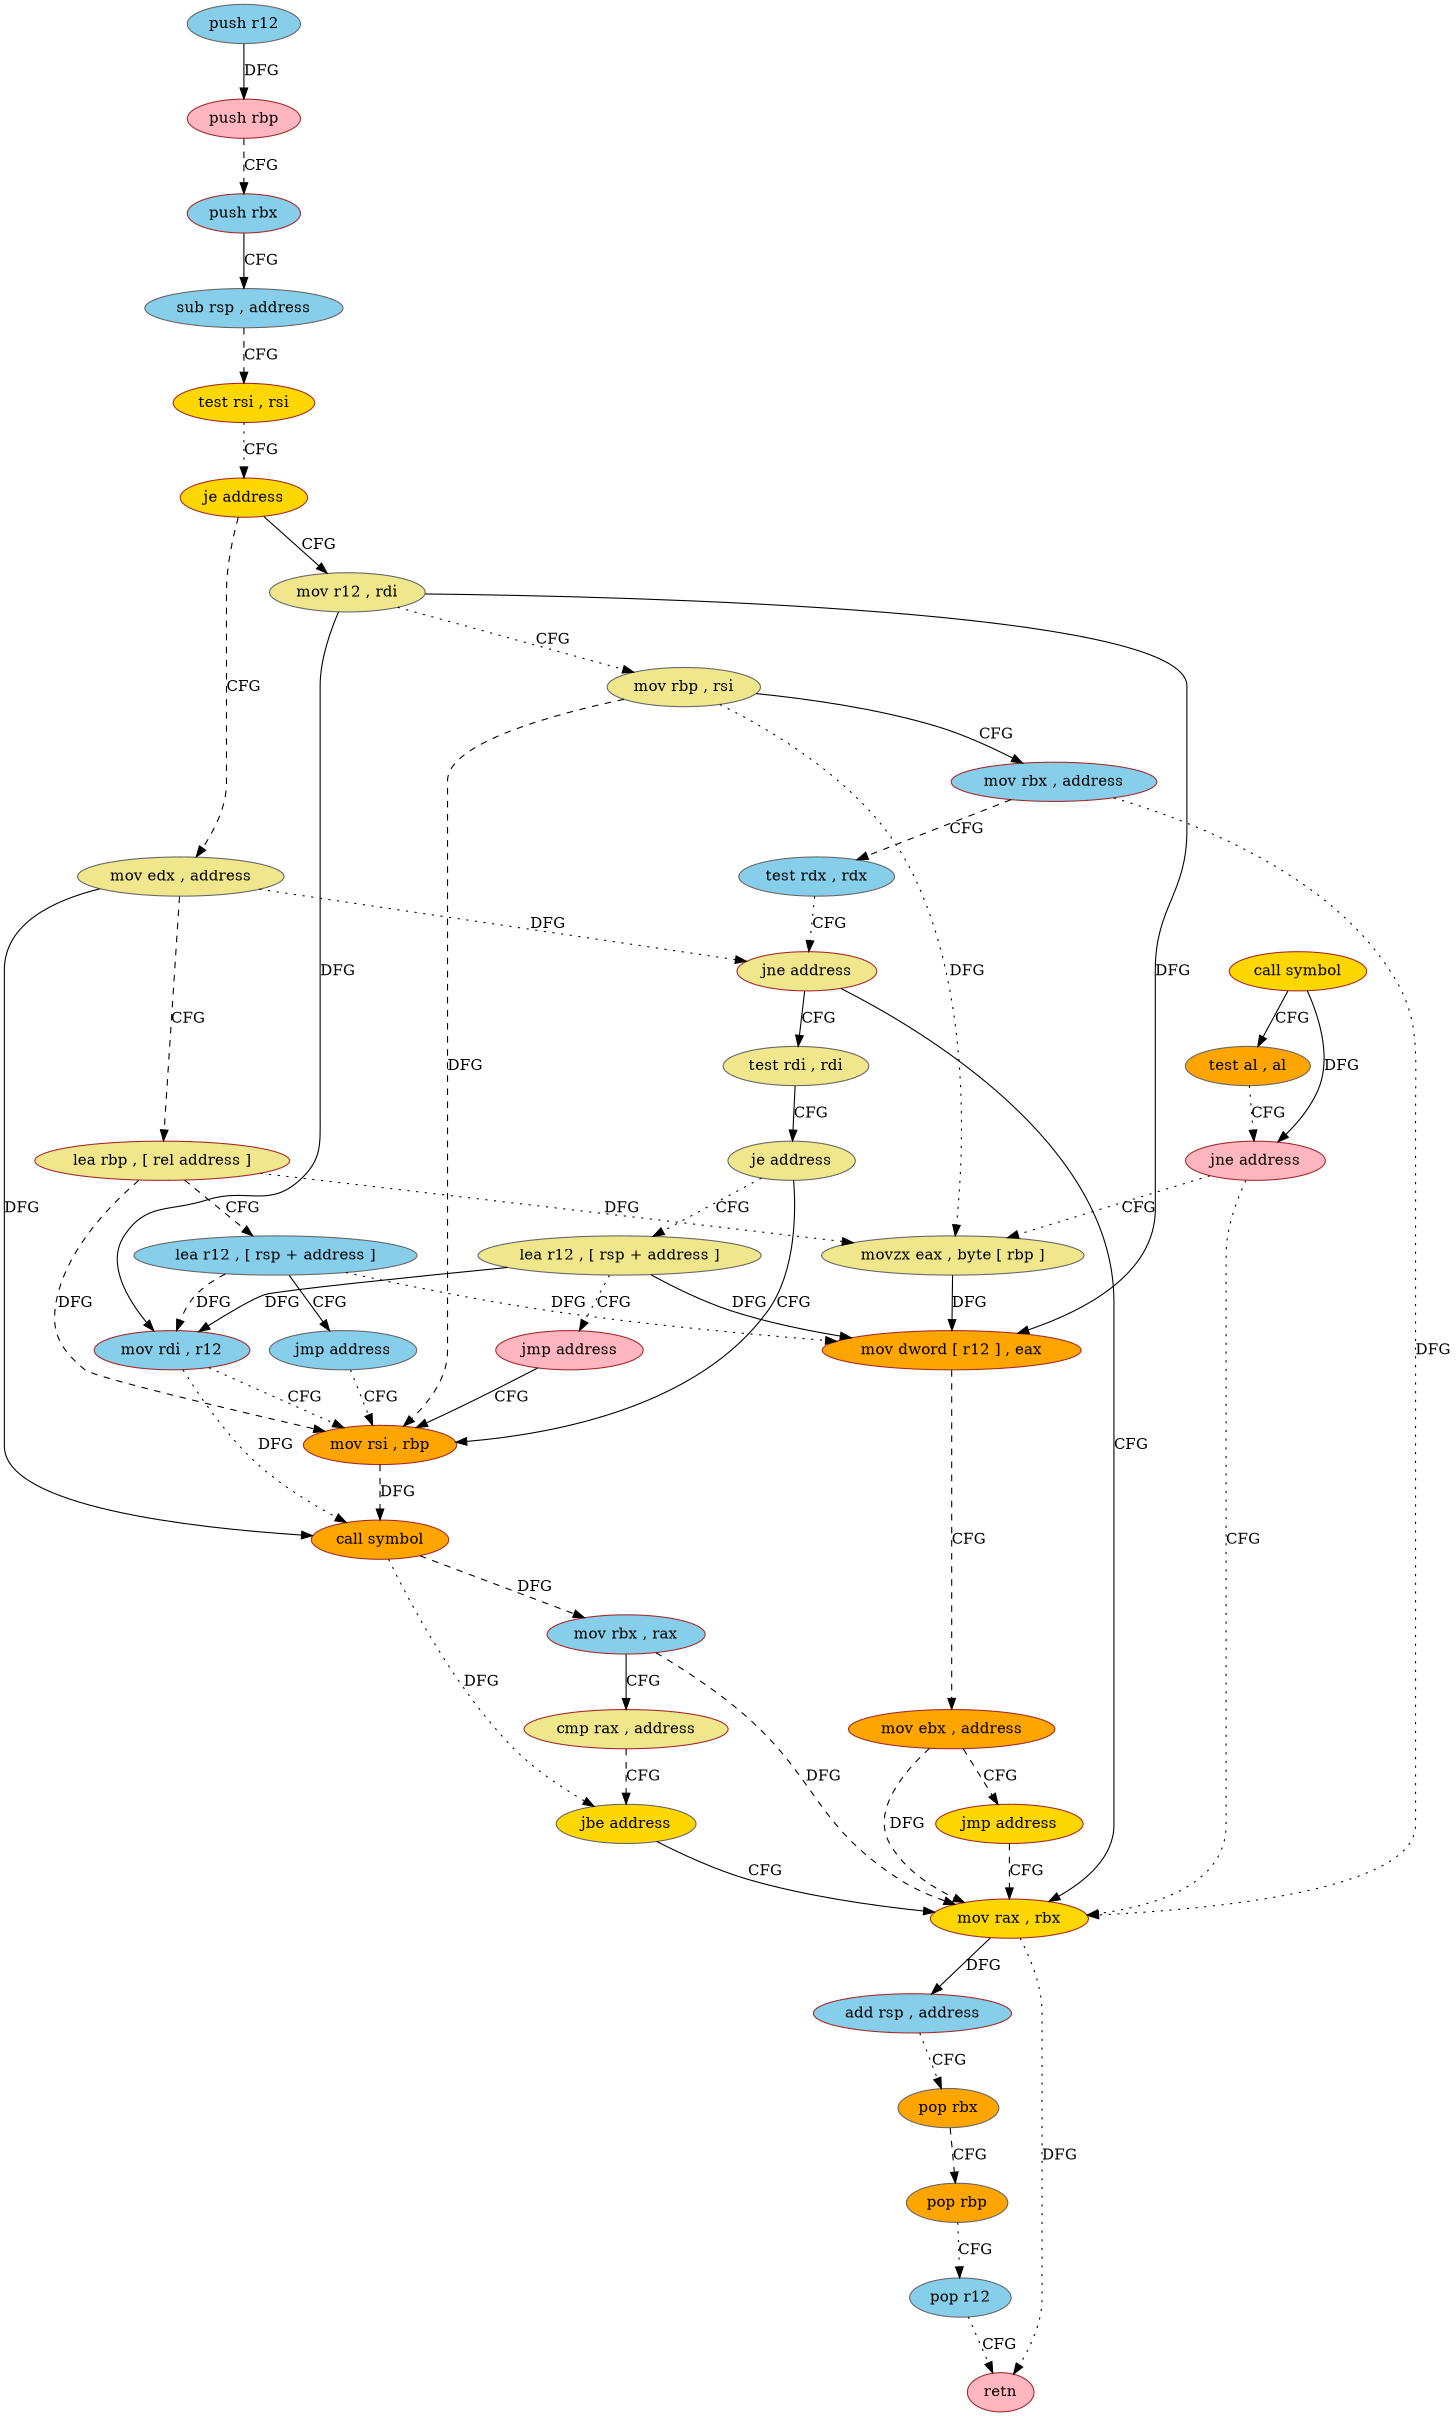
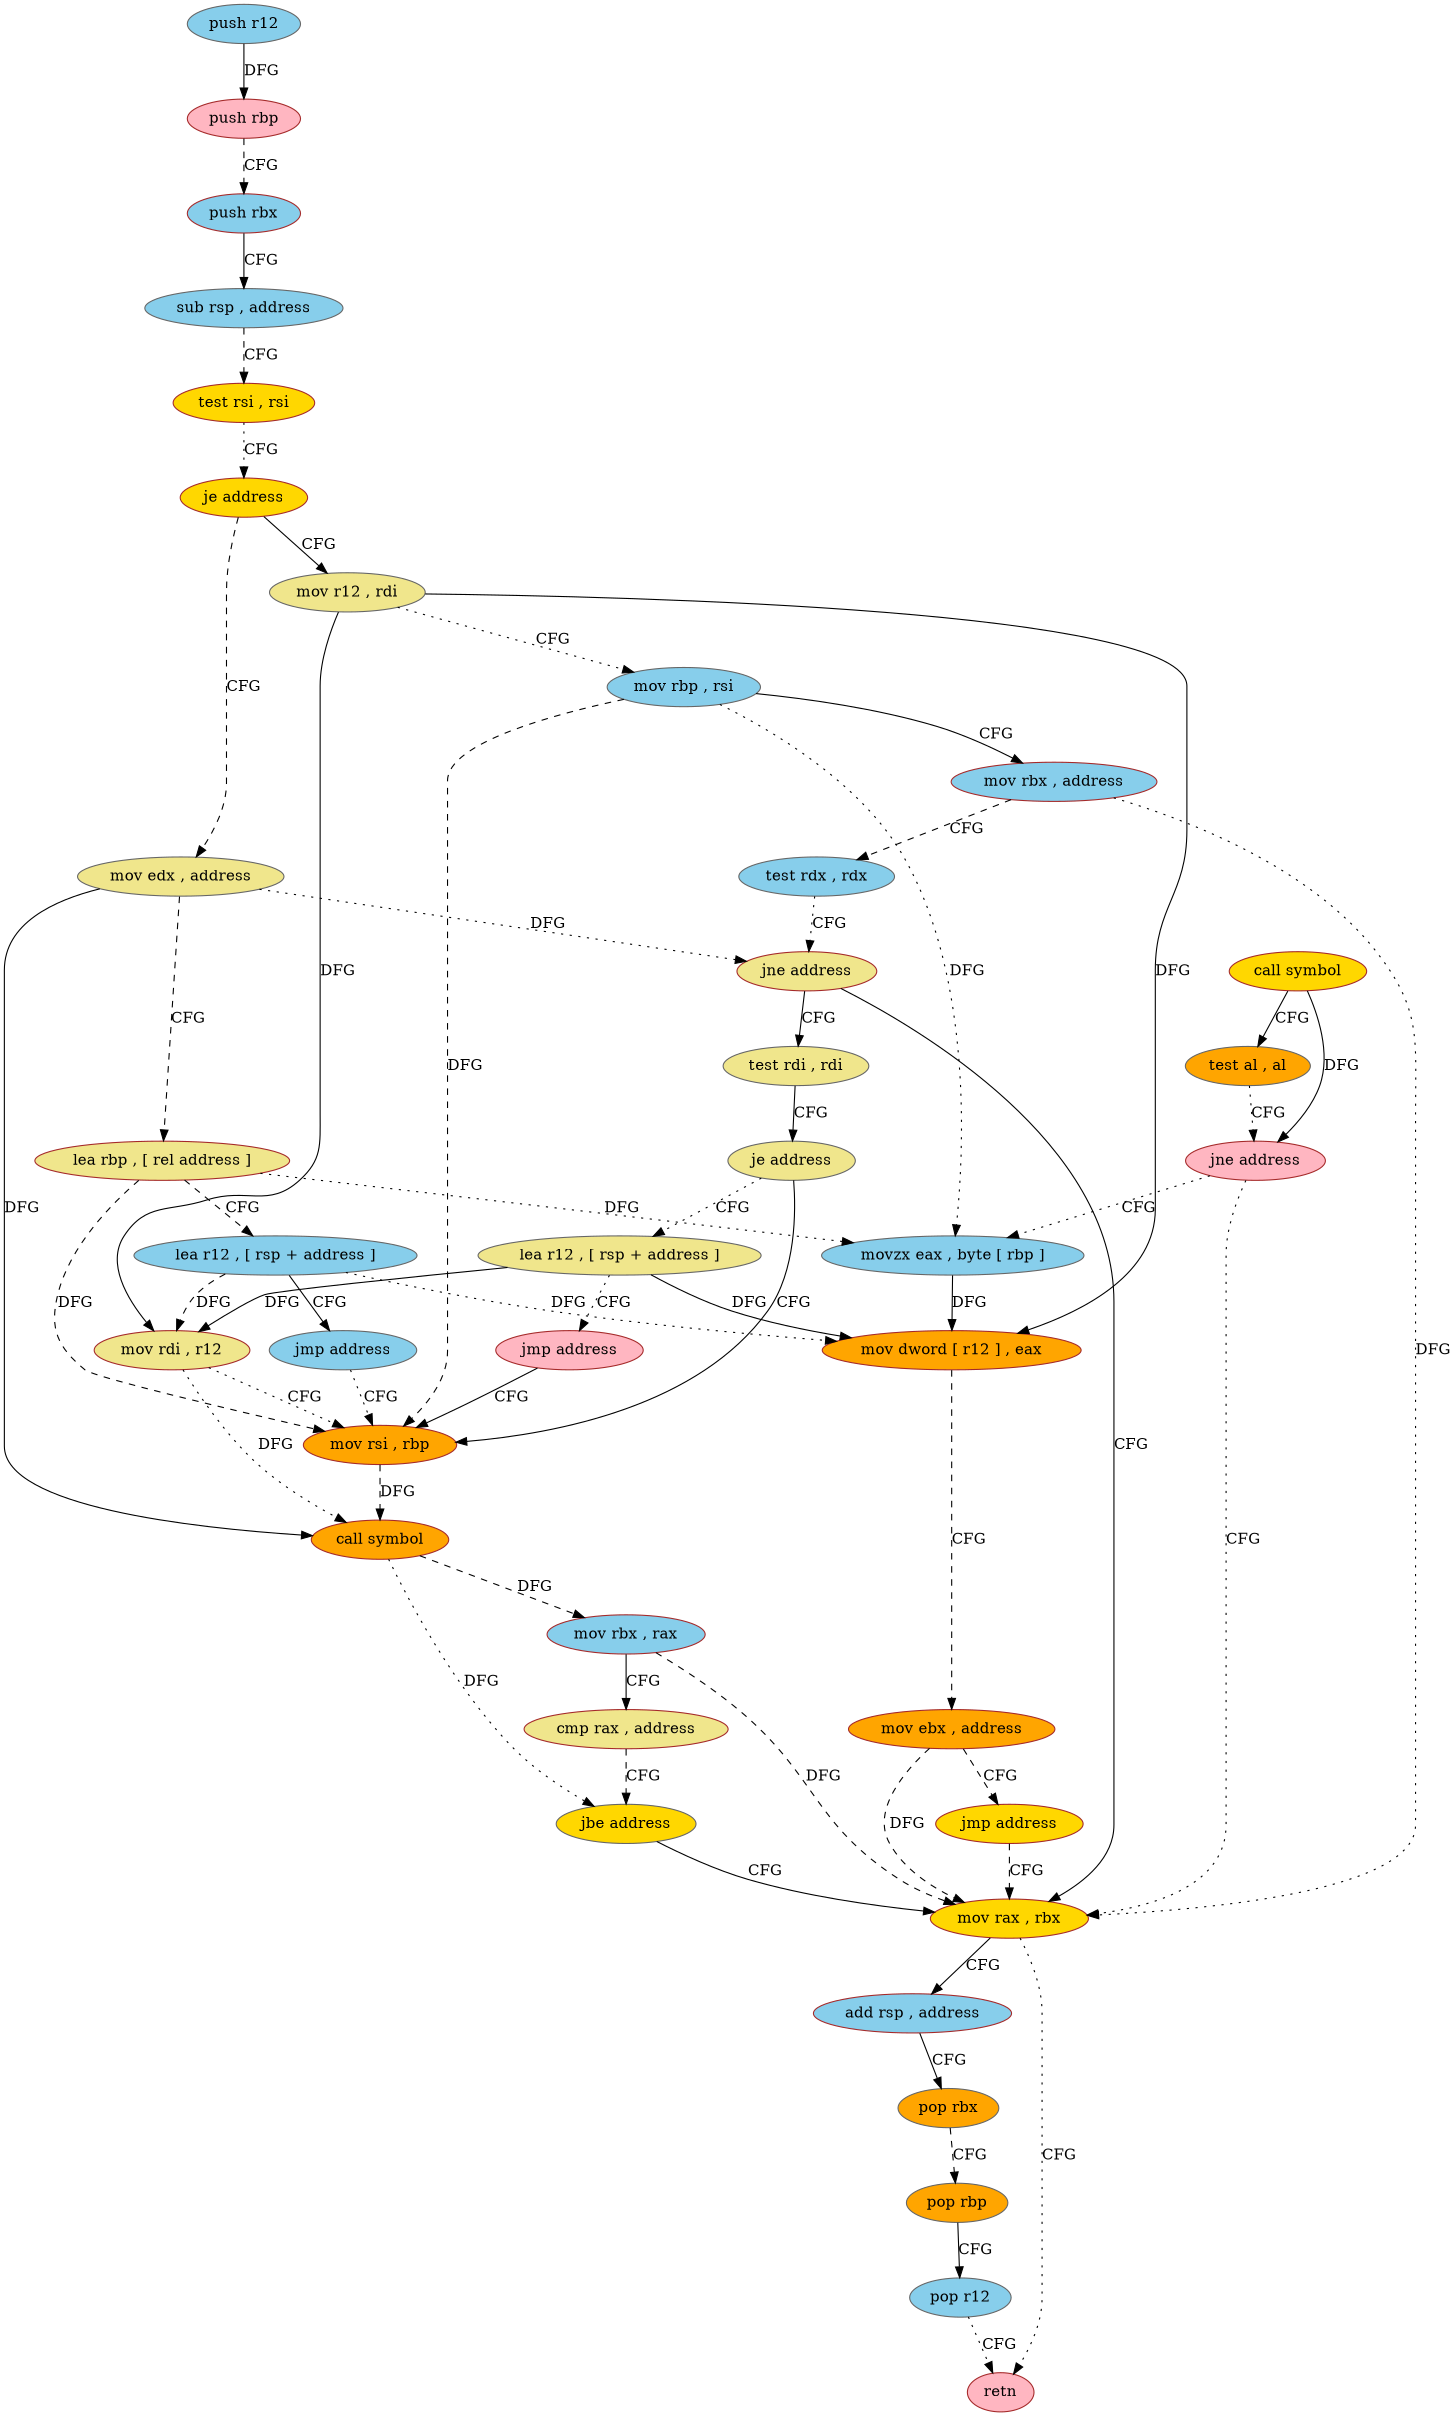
(684, 687) -> (684, 687)
(953, 1255) -> (953, 1255)
(172, 1350) -> (172, 1350)
(984, 1966) -> (983, 1966)
(928, 2056) -> (928, 2056)
(1060, 2155) -> (1059, 2155)
(959, 2245) -> (959, 2245)
